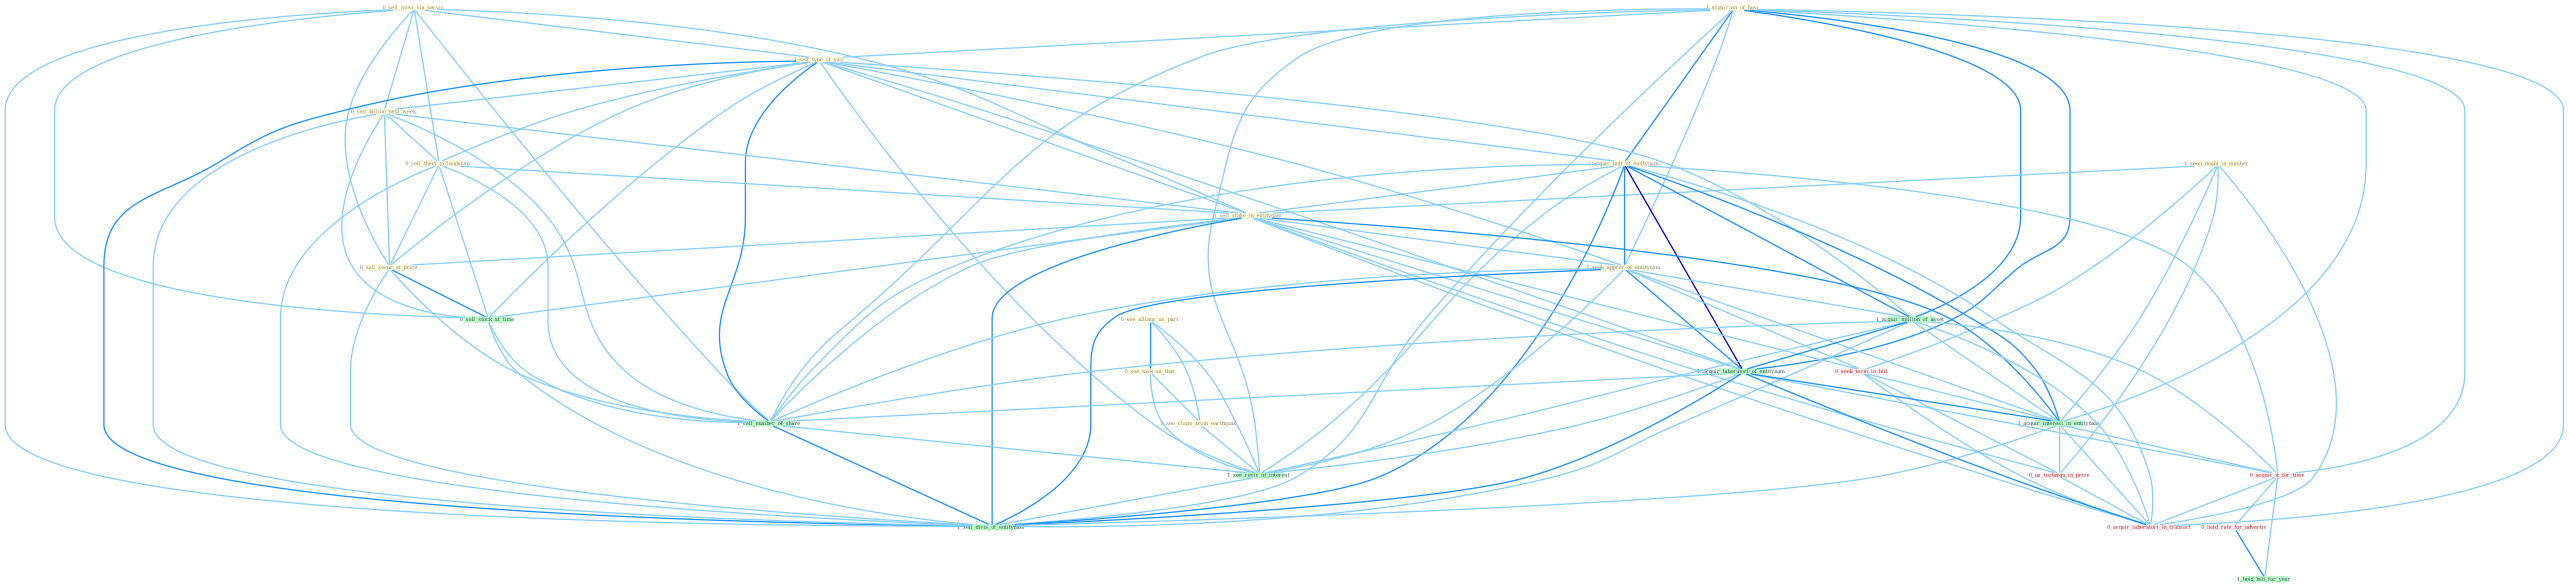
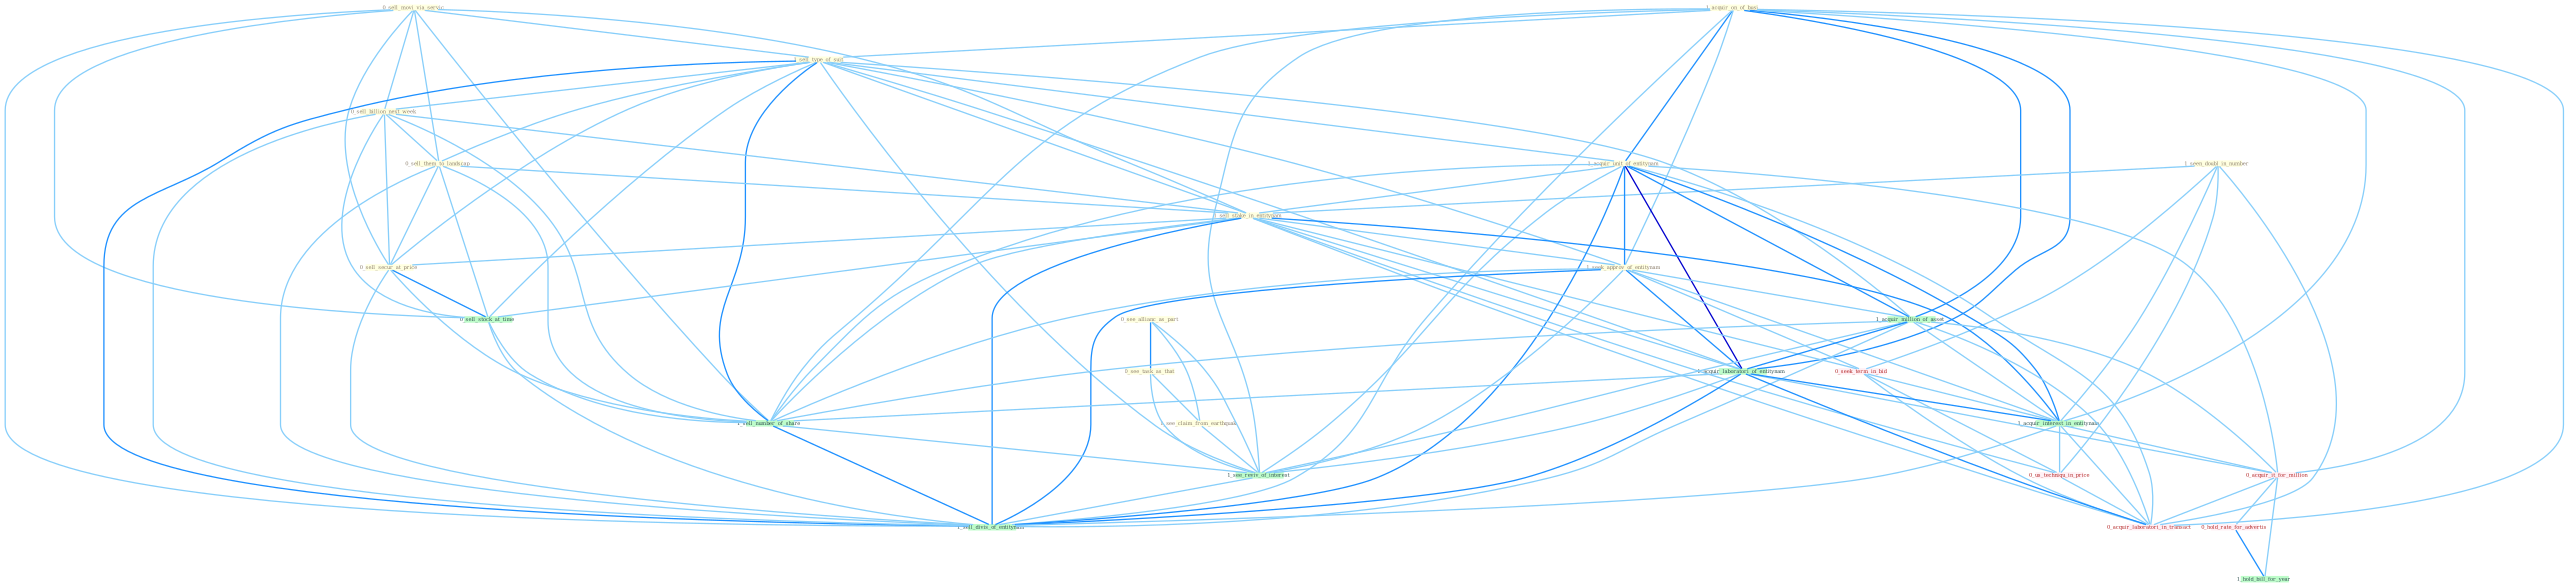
(2278, 475) -> (2278, 475)
